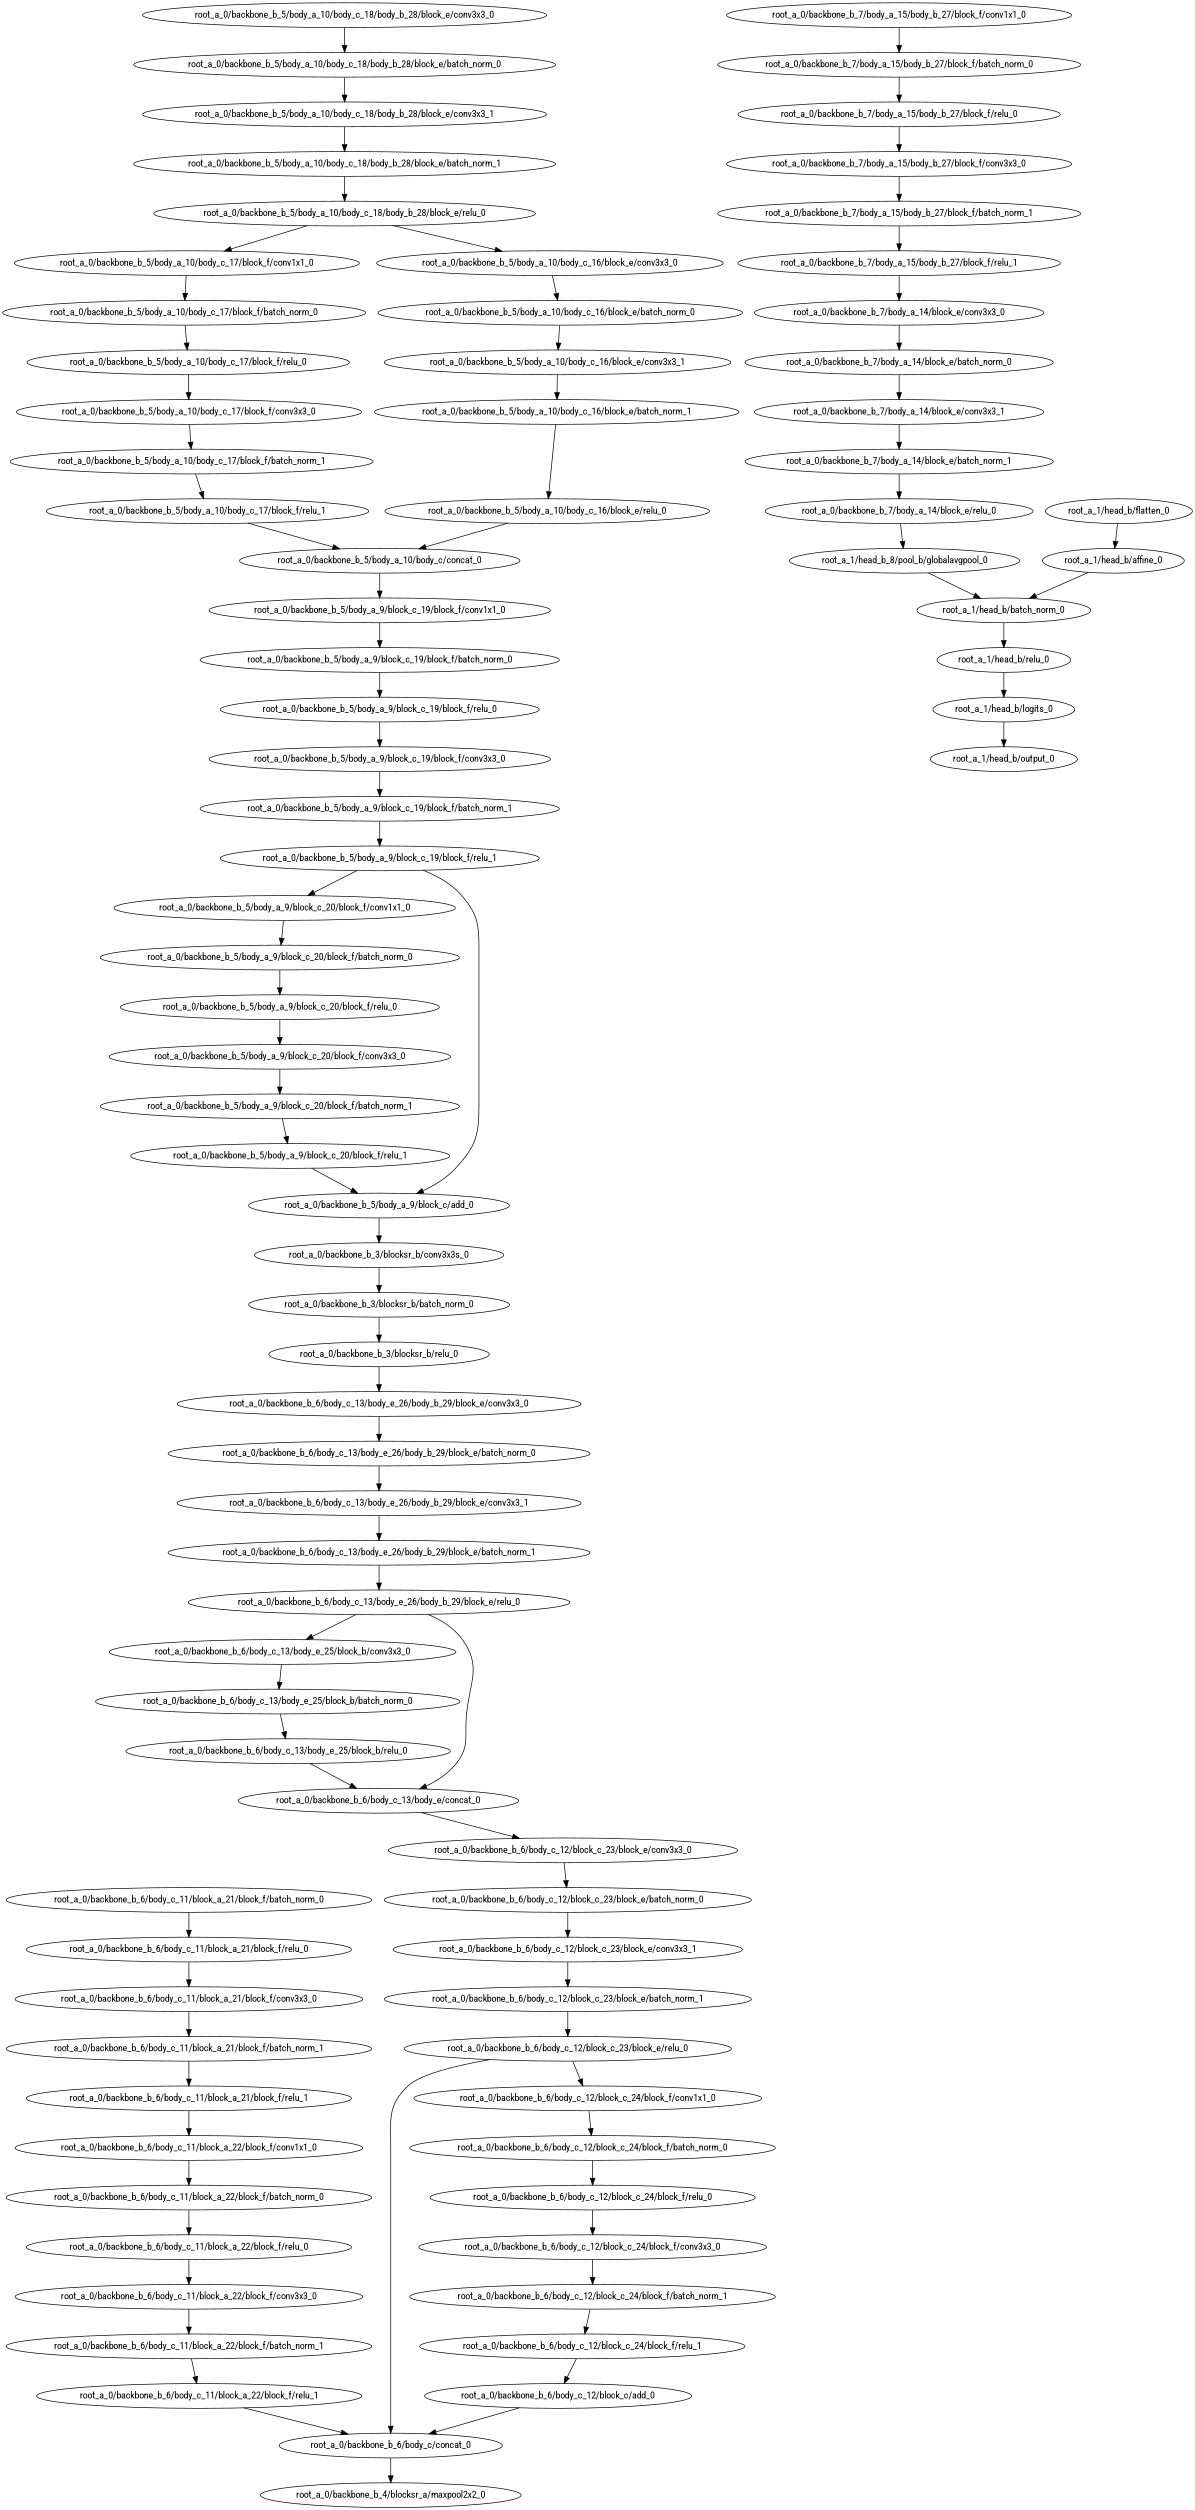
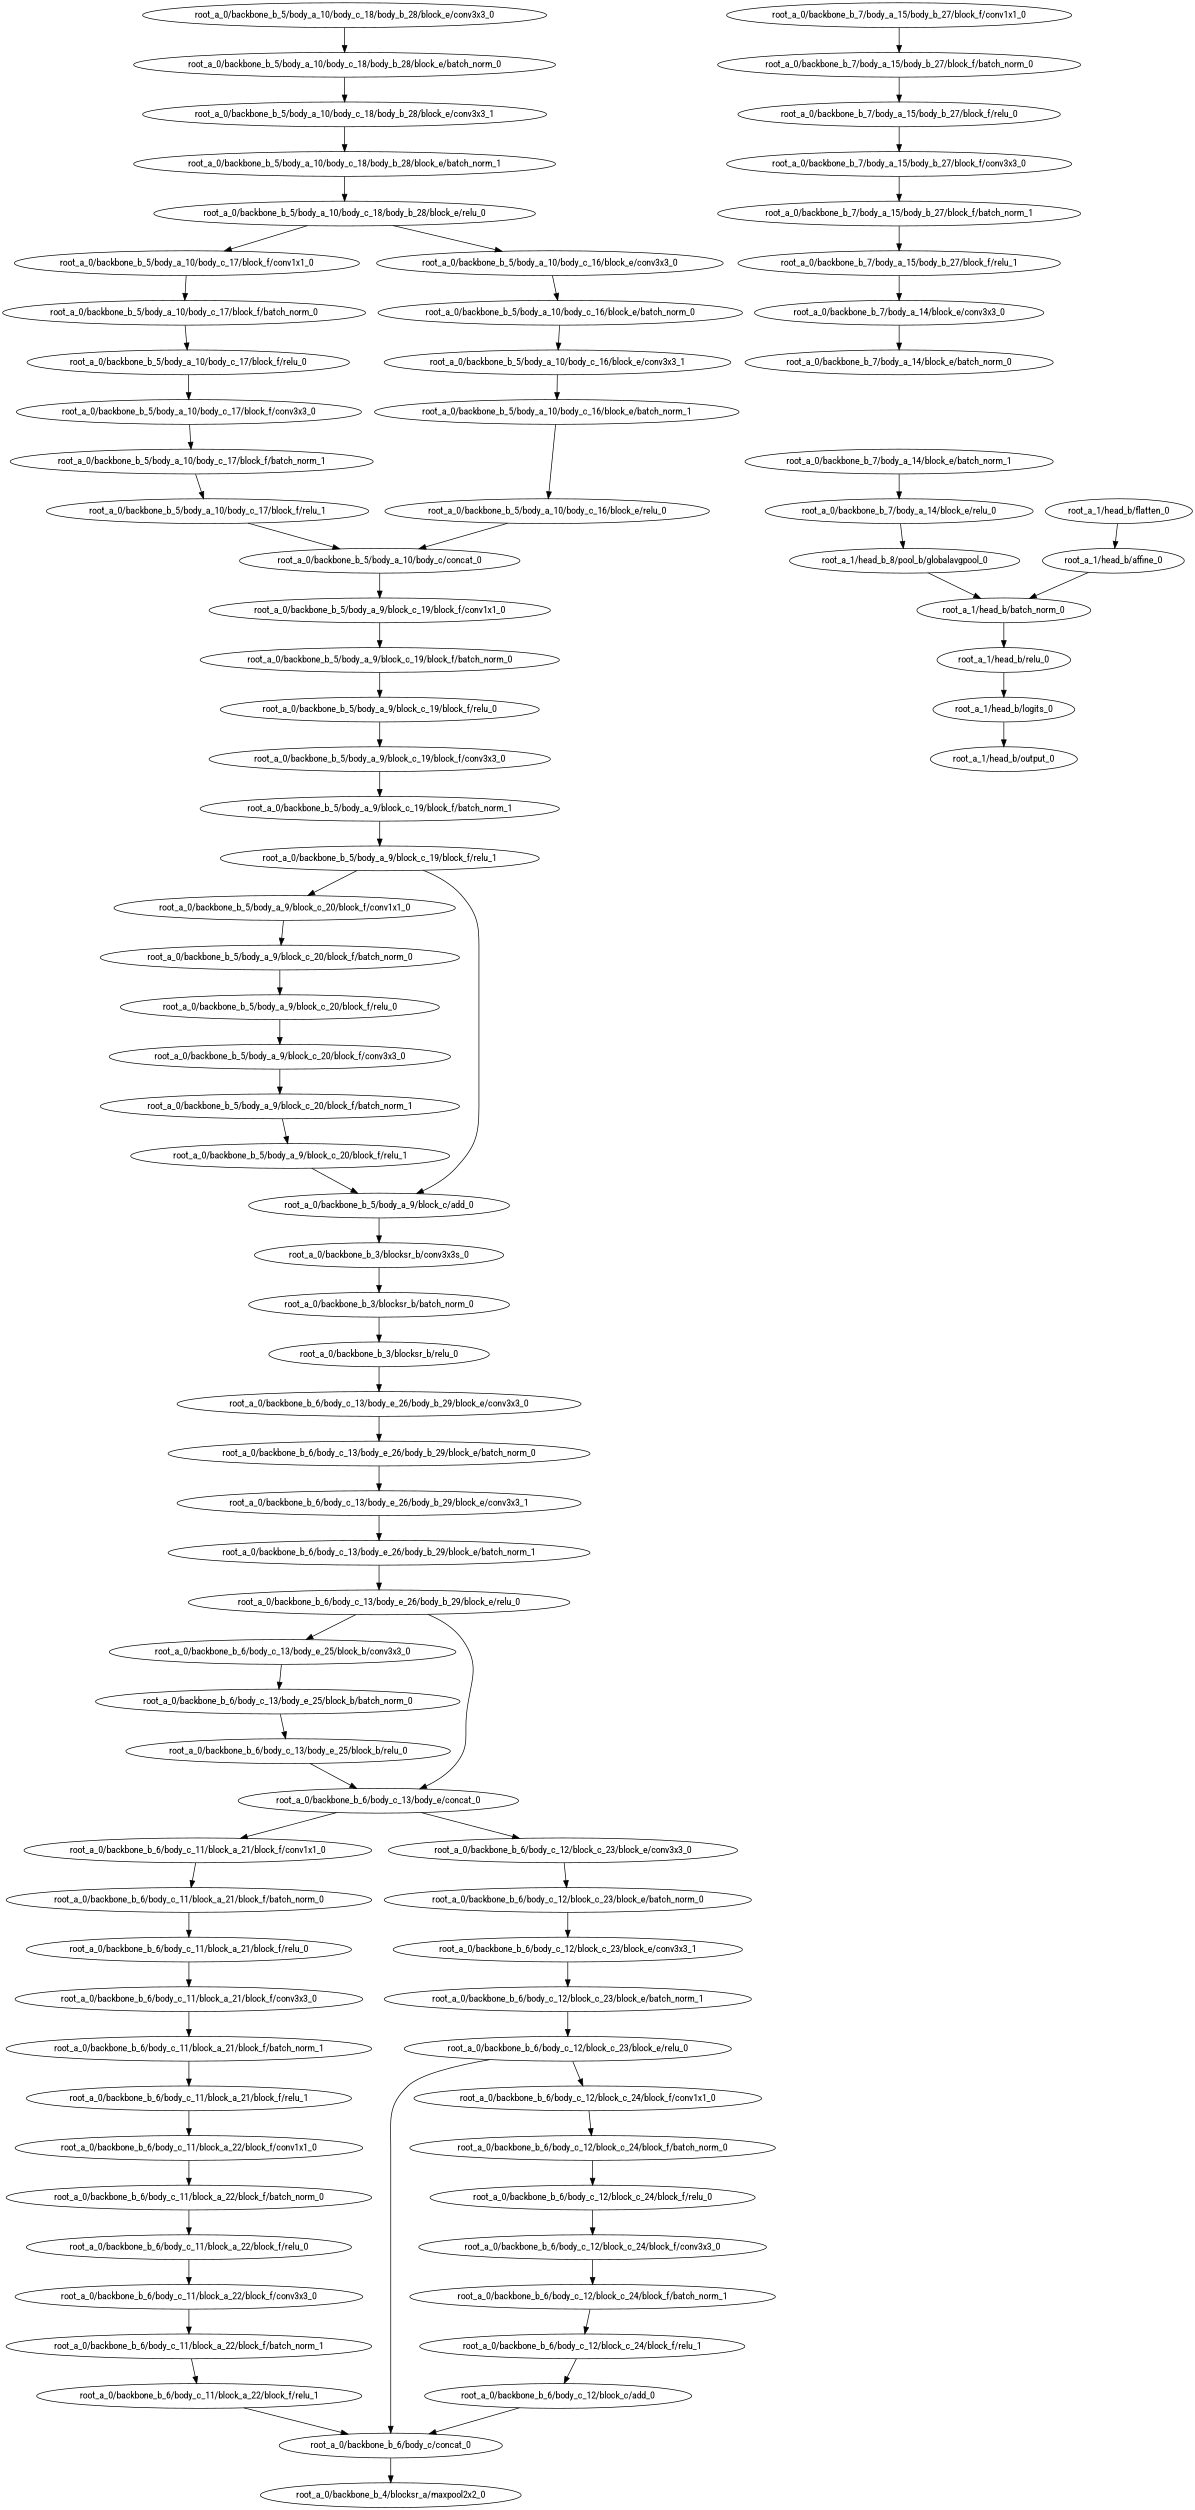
(899, 412) -> none
none -> (198, 1850)
